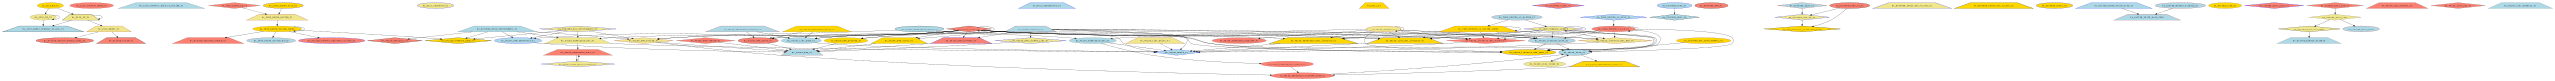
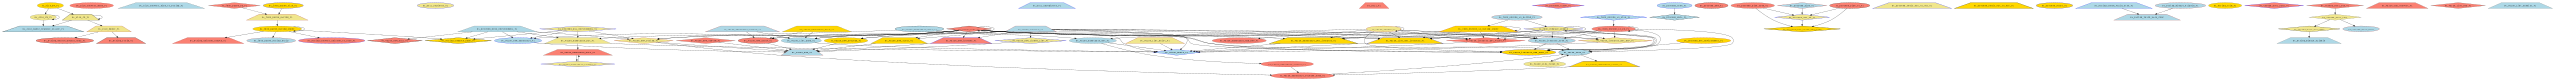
(1374, 6) -> (1374, 6)
none -> (1753, 6)
